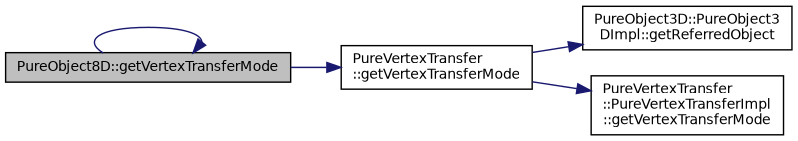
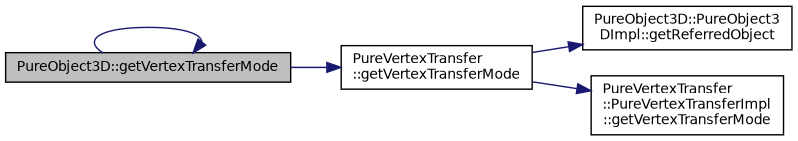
(148, 67) -> (148, 67)
